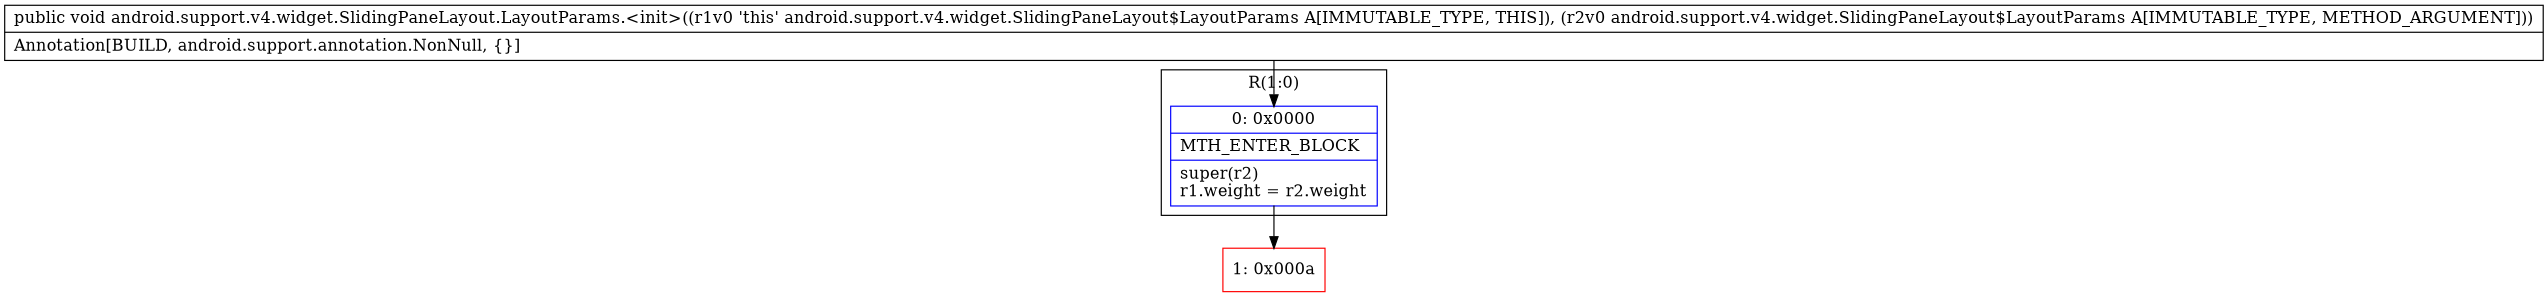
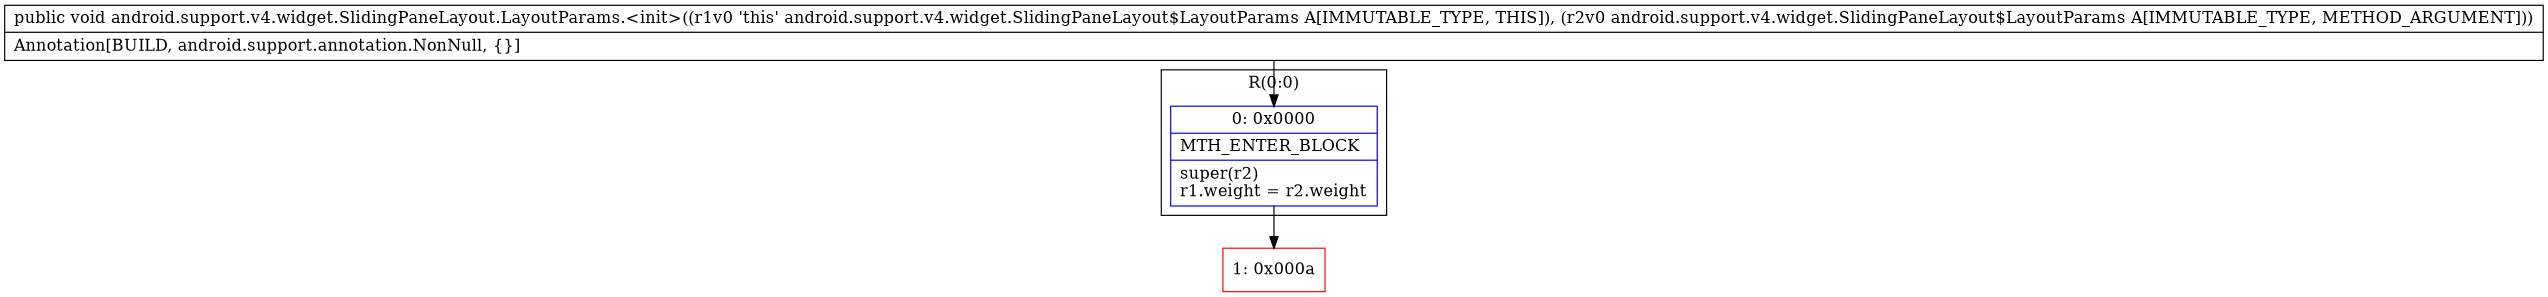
(1274, 83) -> (1274, 83)
